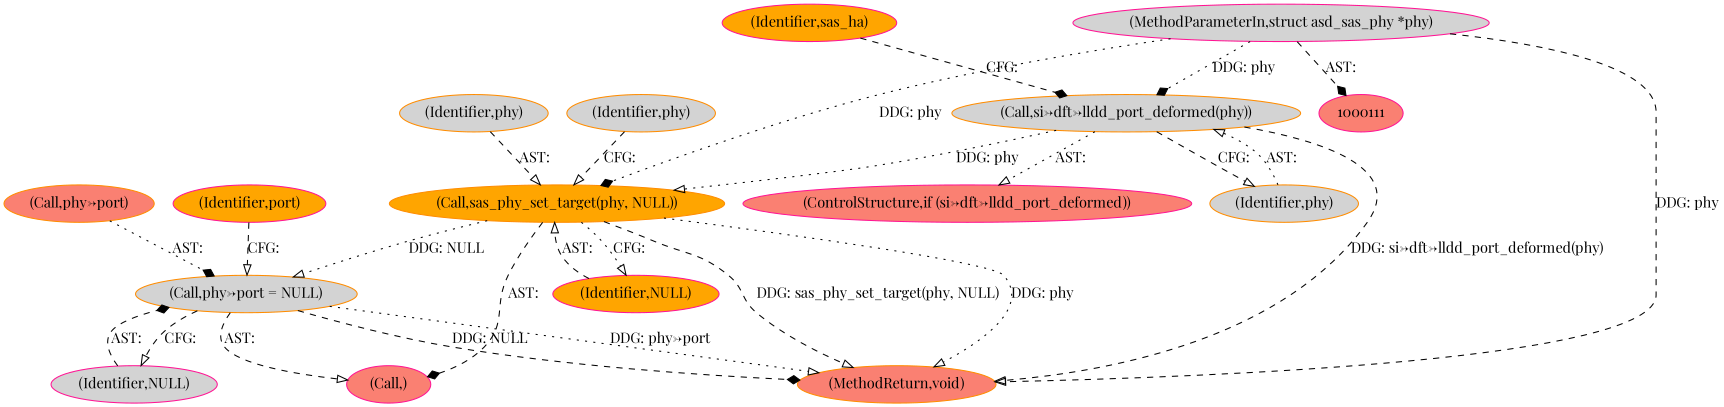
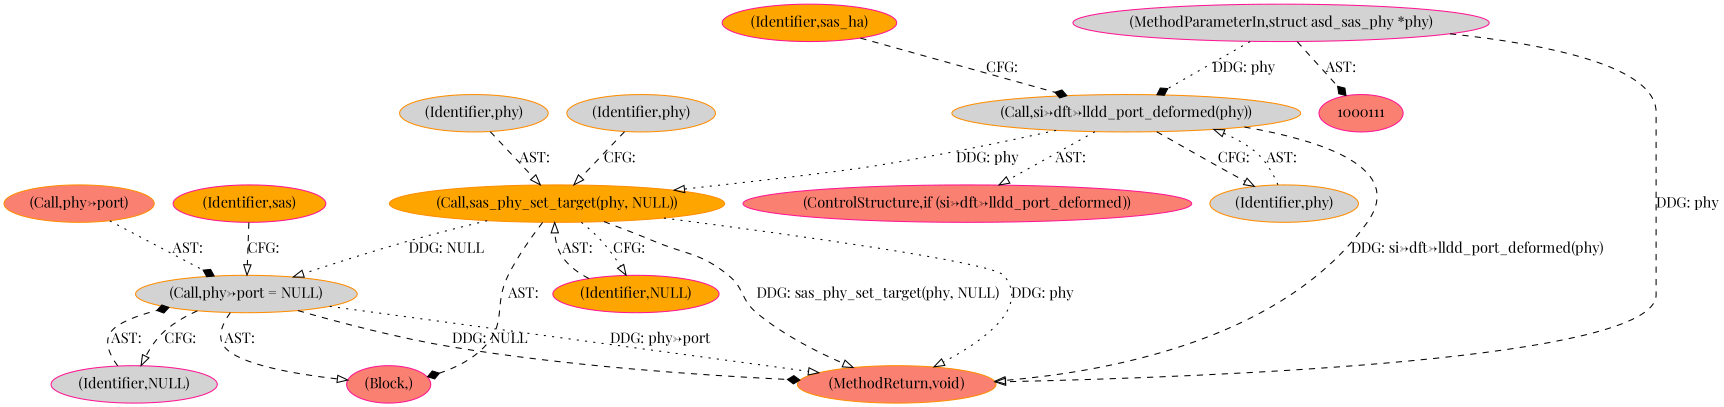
(887, 93) -> none
(249, 204) -> (249, 204)
(389, 384) -> (389, 384)
